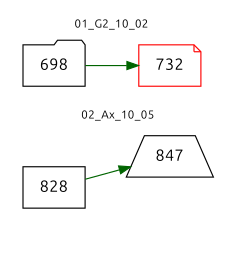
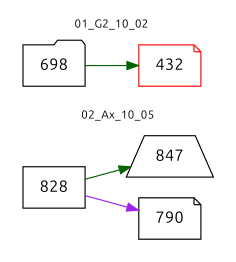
(170, 66) -> (170, 66)
none -> (170, 218)
